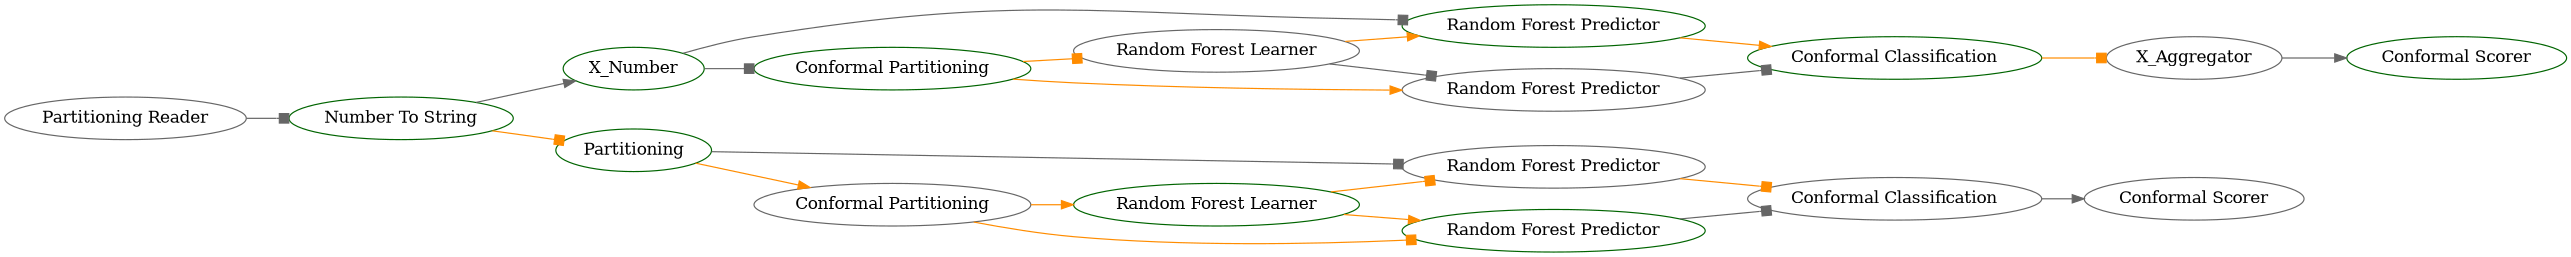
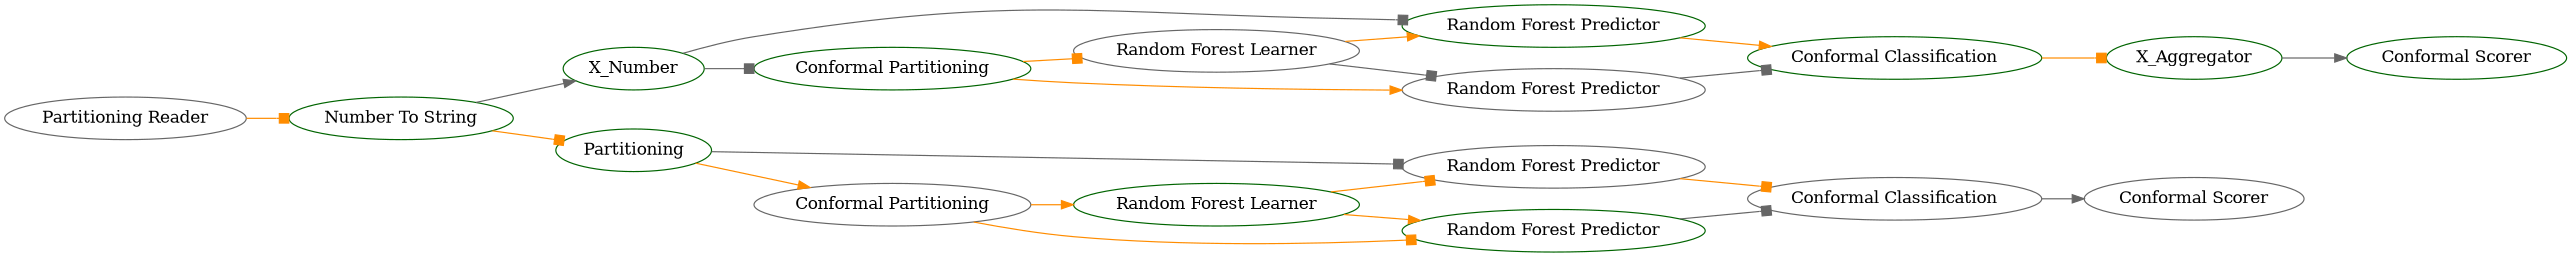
(2194, 58) -> (2194, 58)
(262, 118) -> (262, 118)
